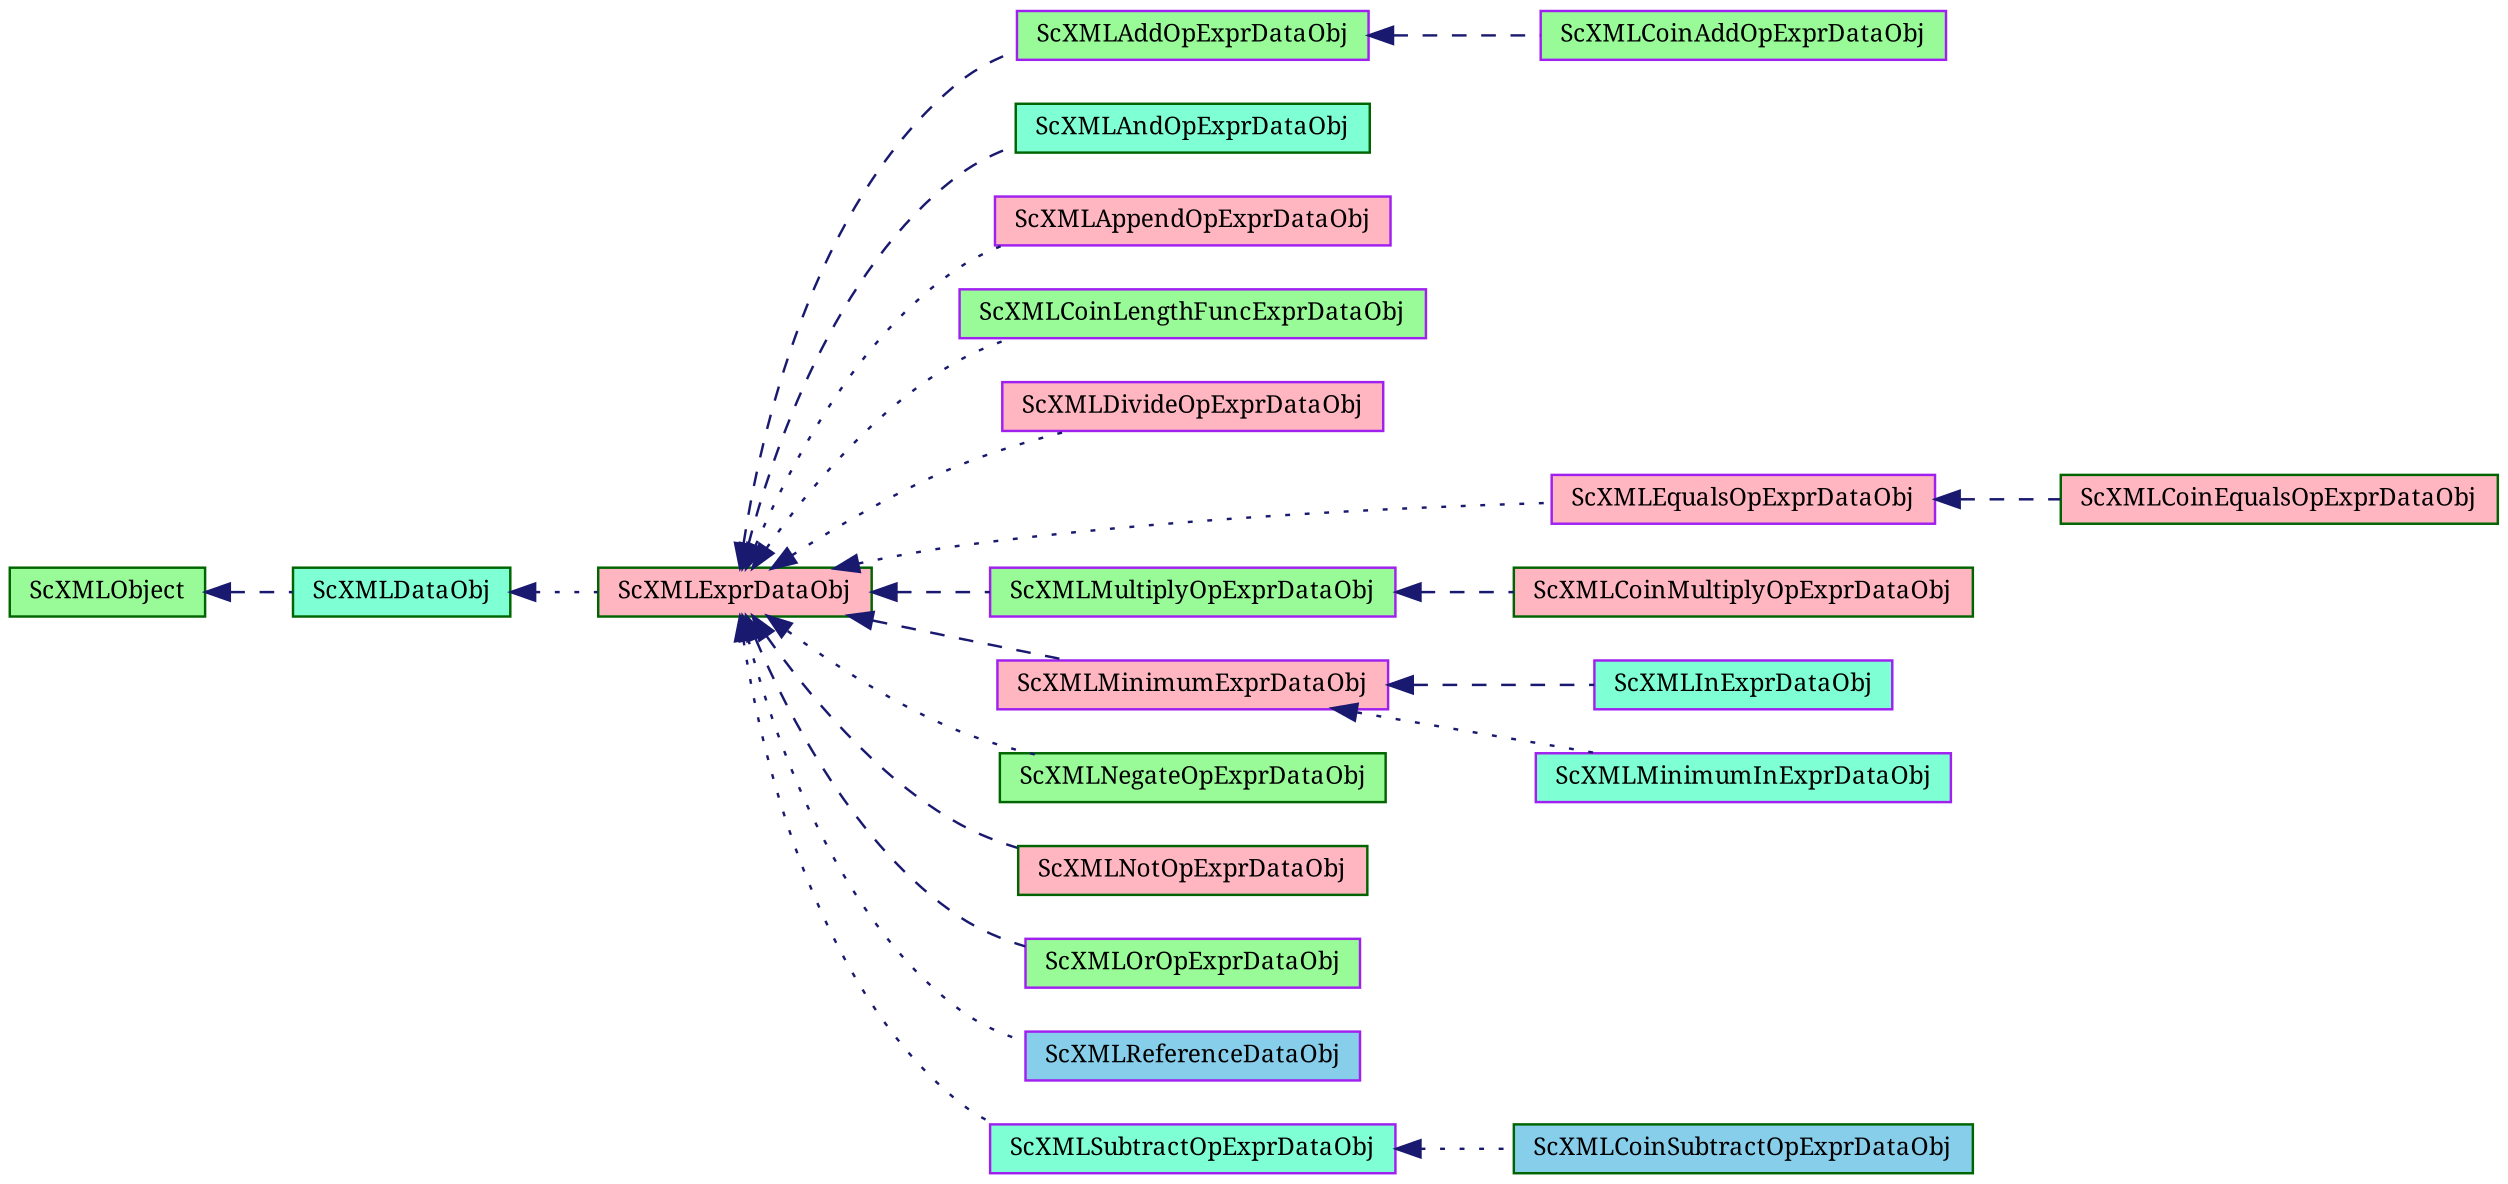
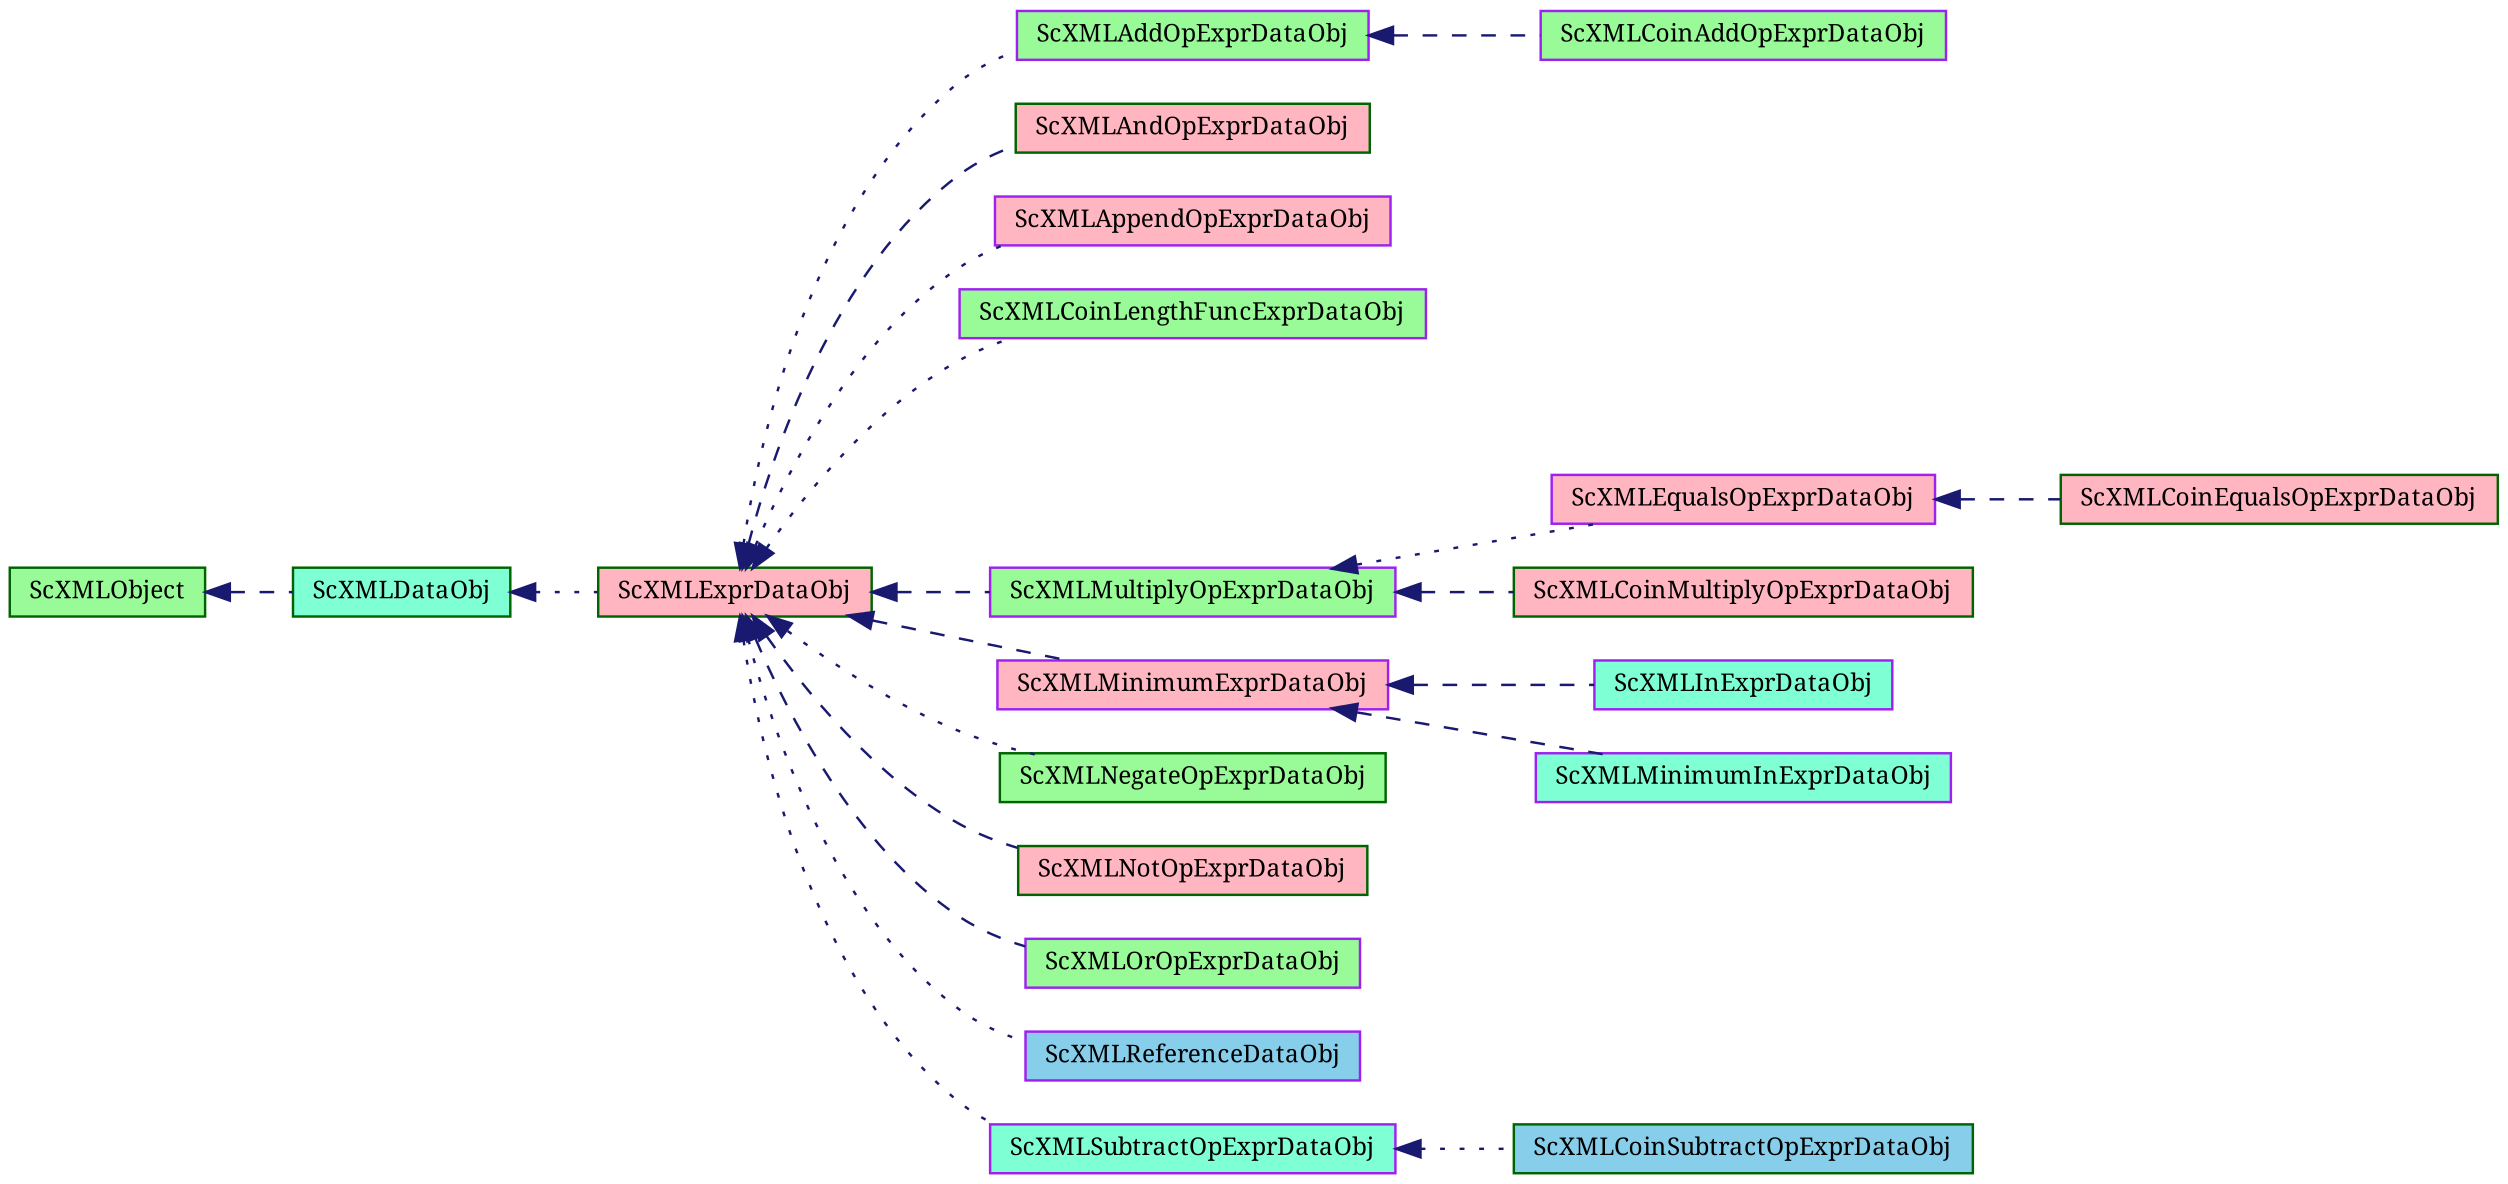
(1193, 128) -> (1193, 128)
(826, 264) -> (826, 264)
(1193, 407) -> none
(1204, 521) -> (1480, 544)
(1480, 733) -> (1480, 733)
